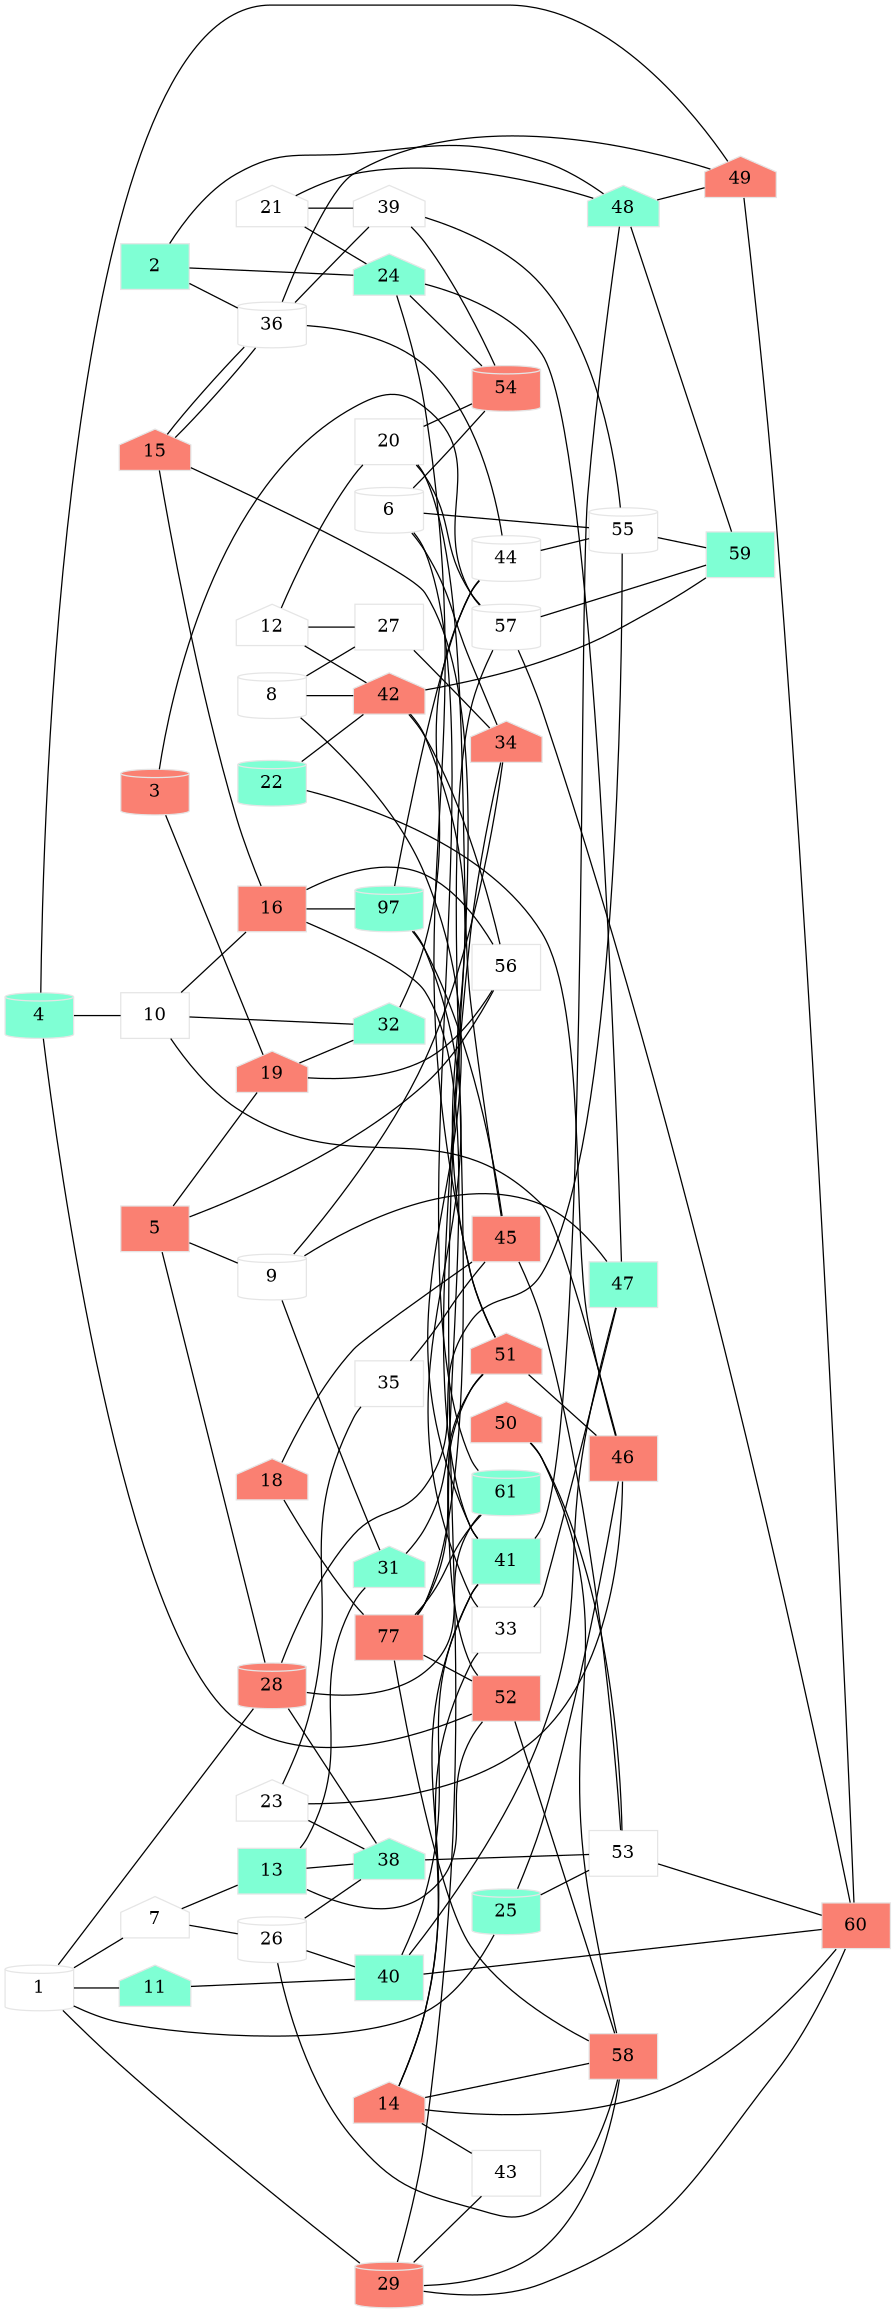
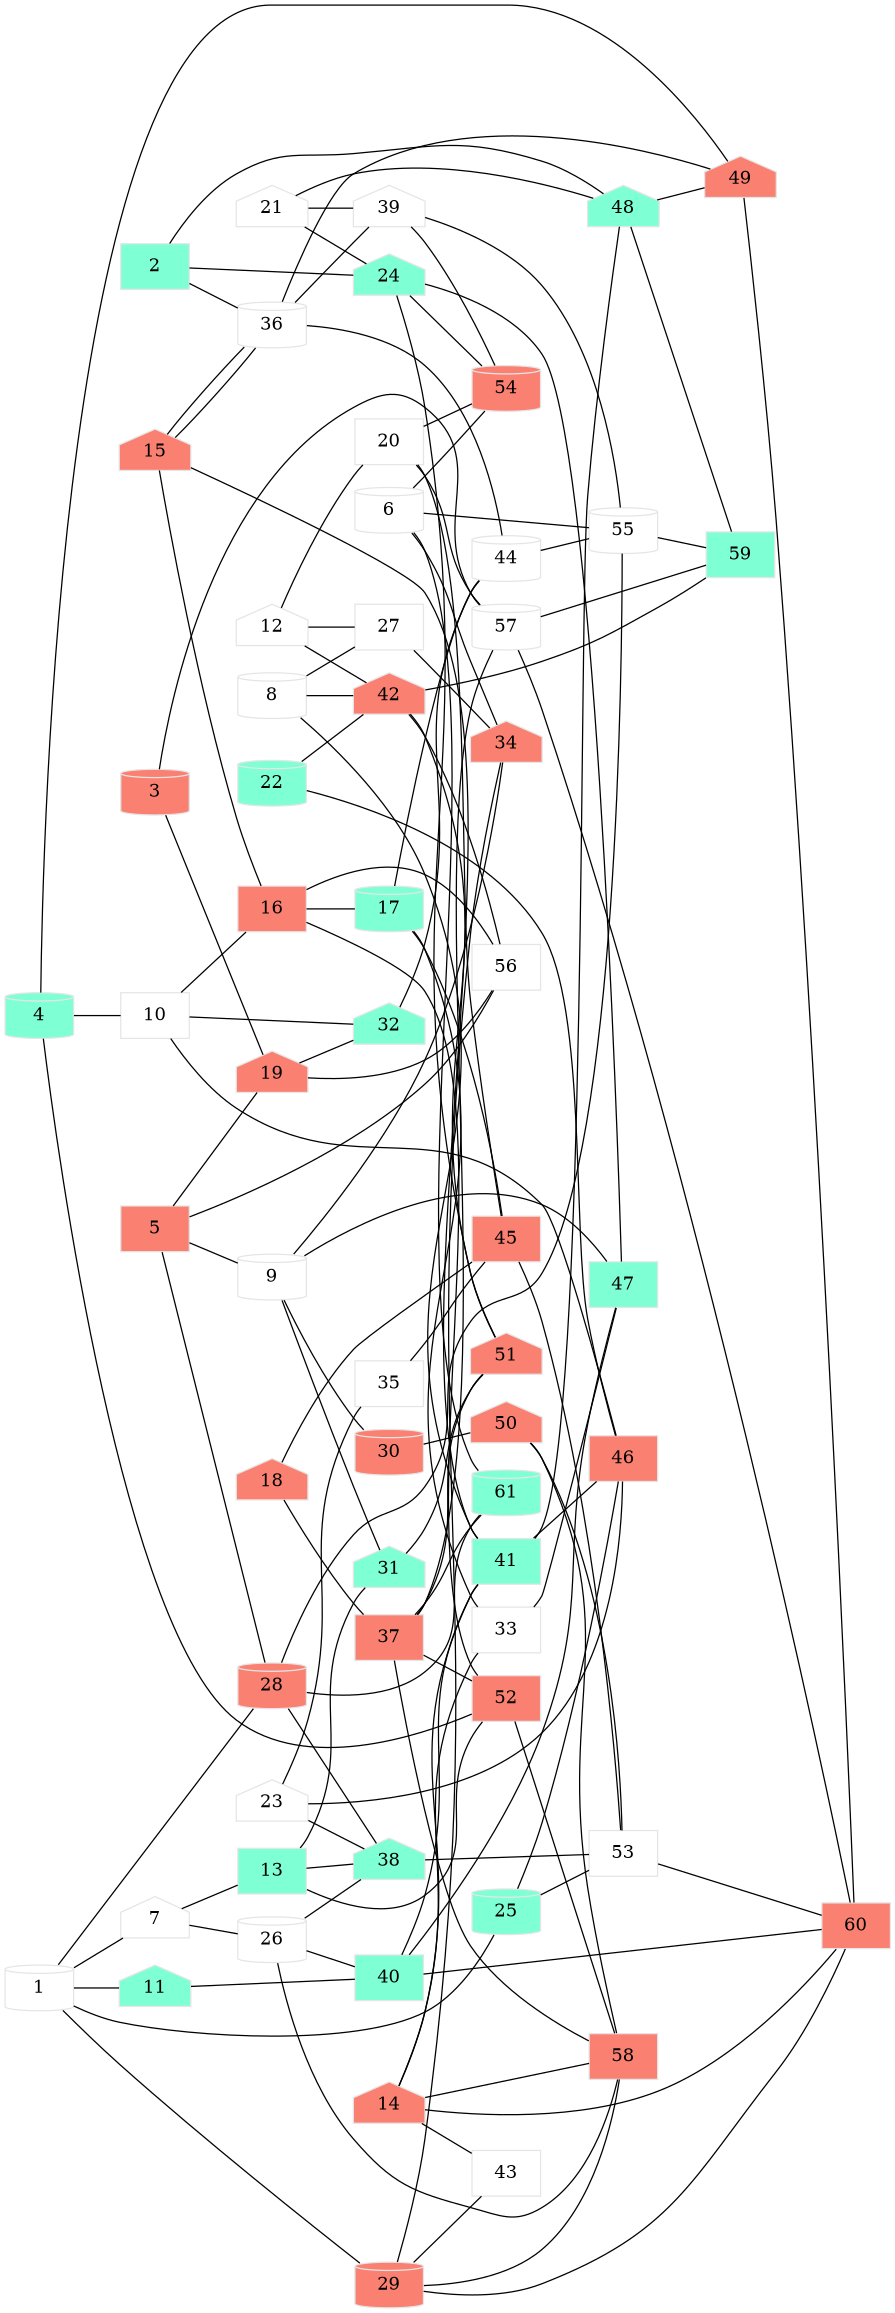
(389, 909) -> (389, 909)
(552, 1396) -> (554, 1520)
none -> (389, 1452)
(389, 1638) -> (389, 1638)
